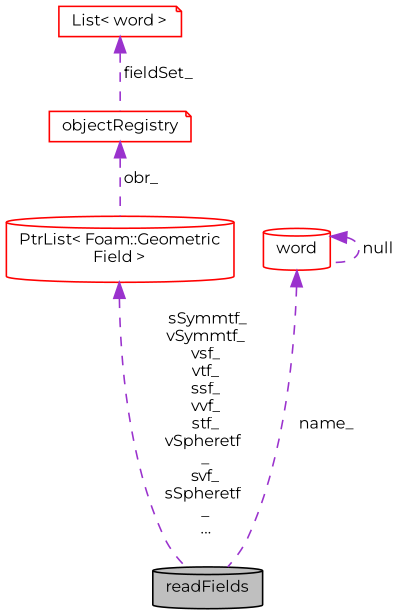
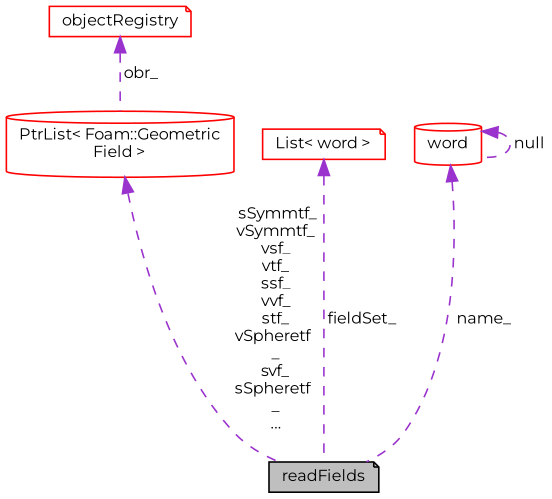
(120, 82) -> (324, 319)
(208, 588) -> (324, 477)
